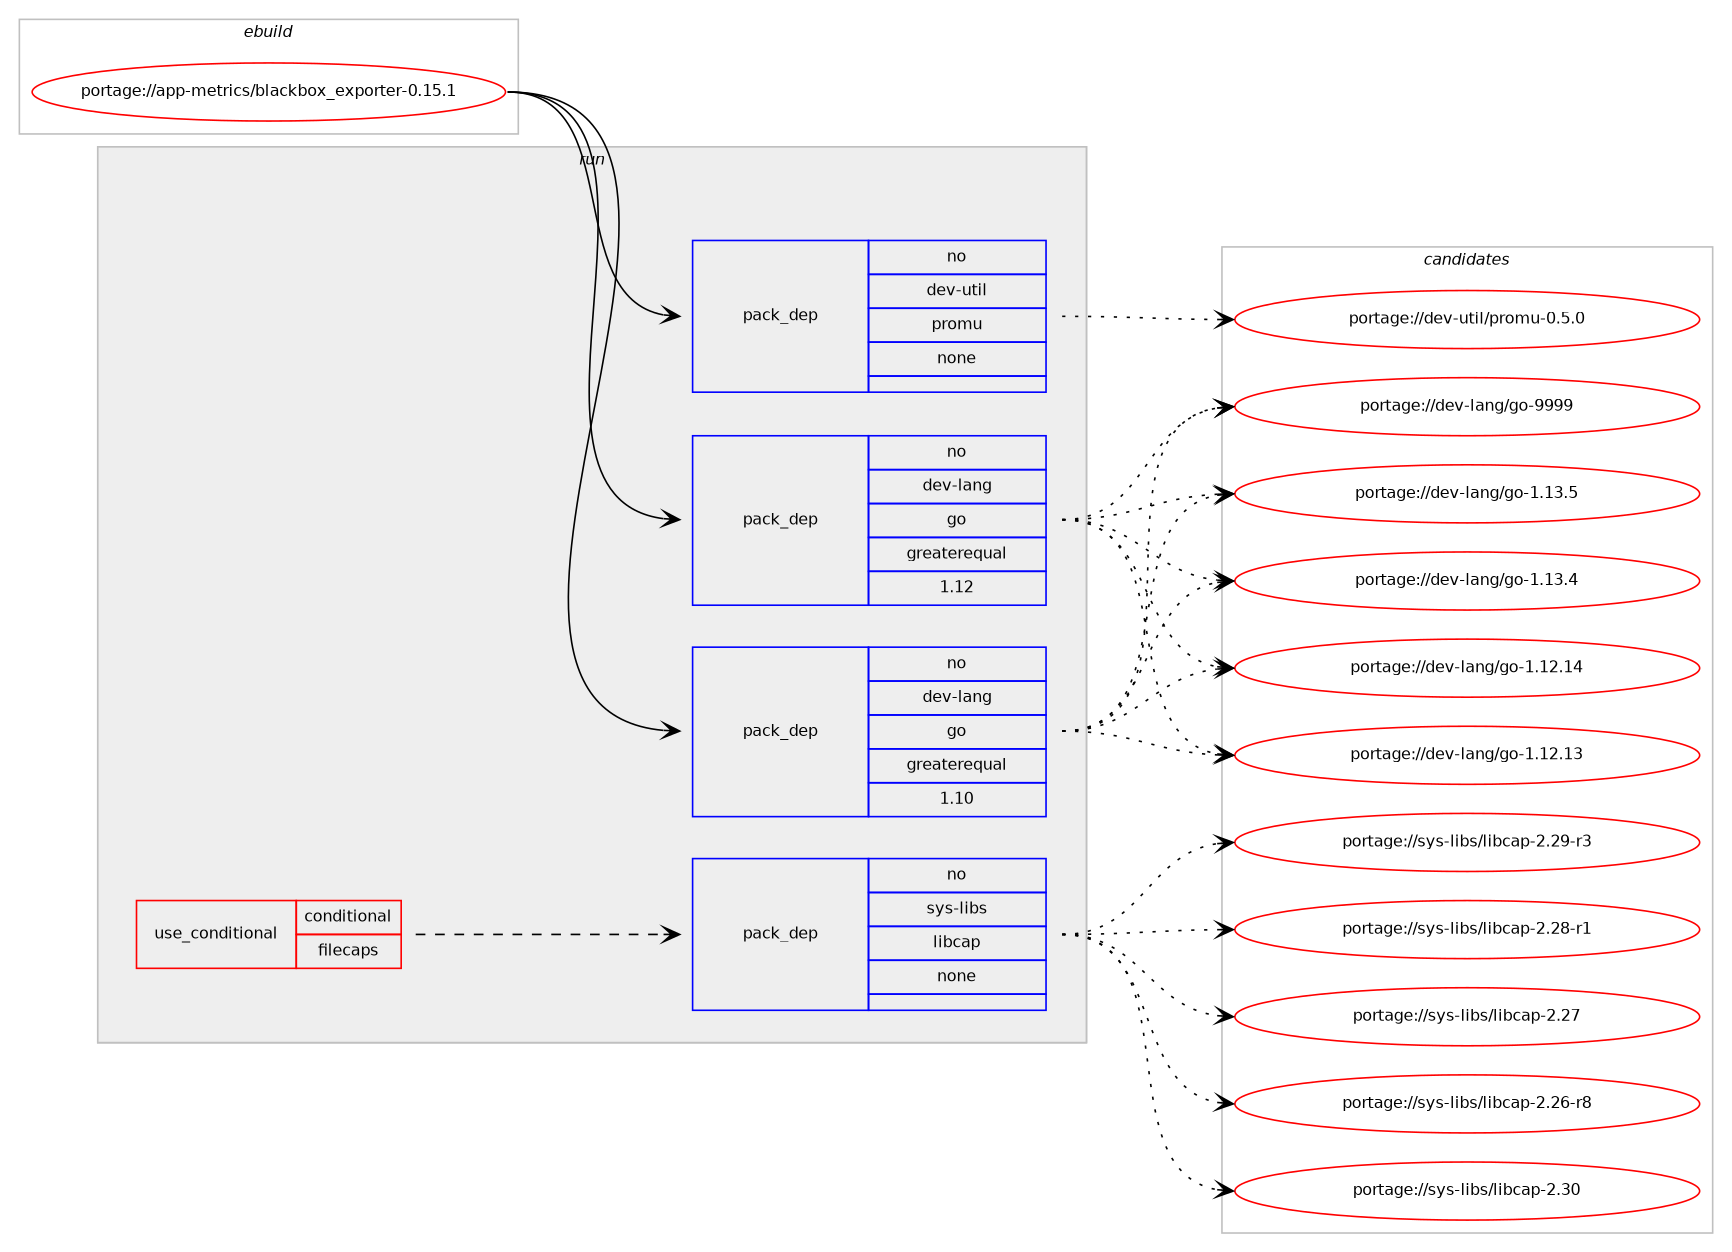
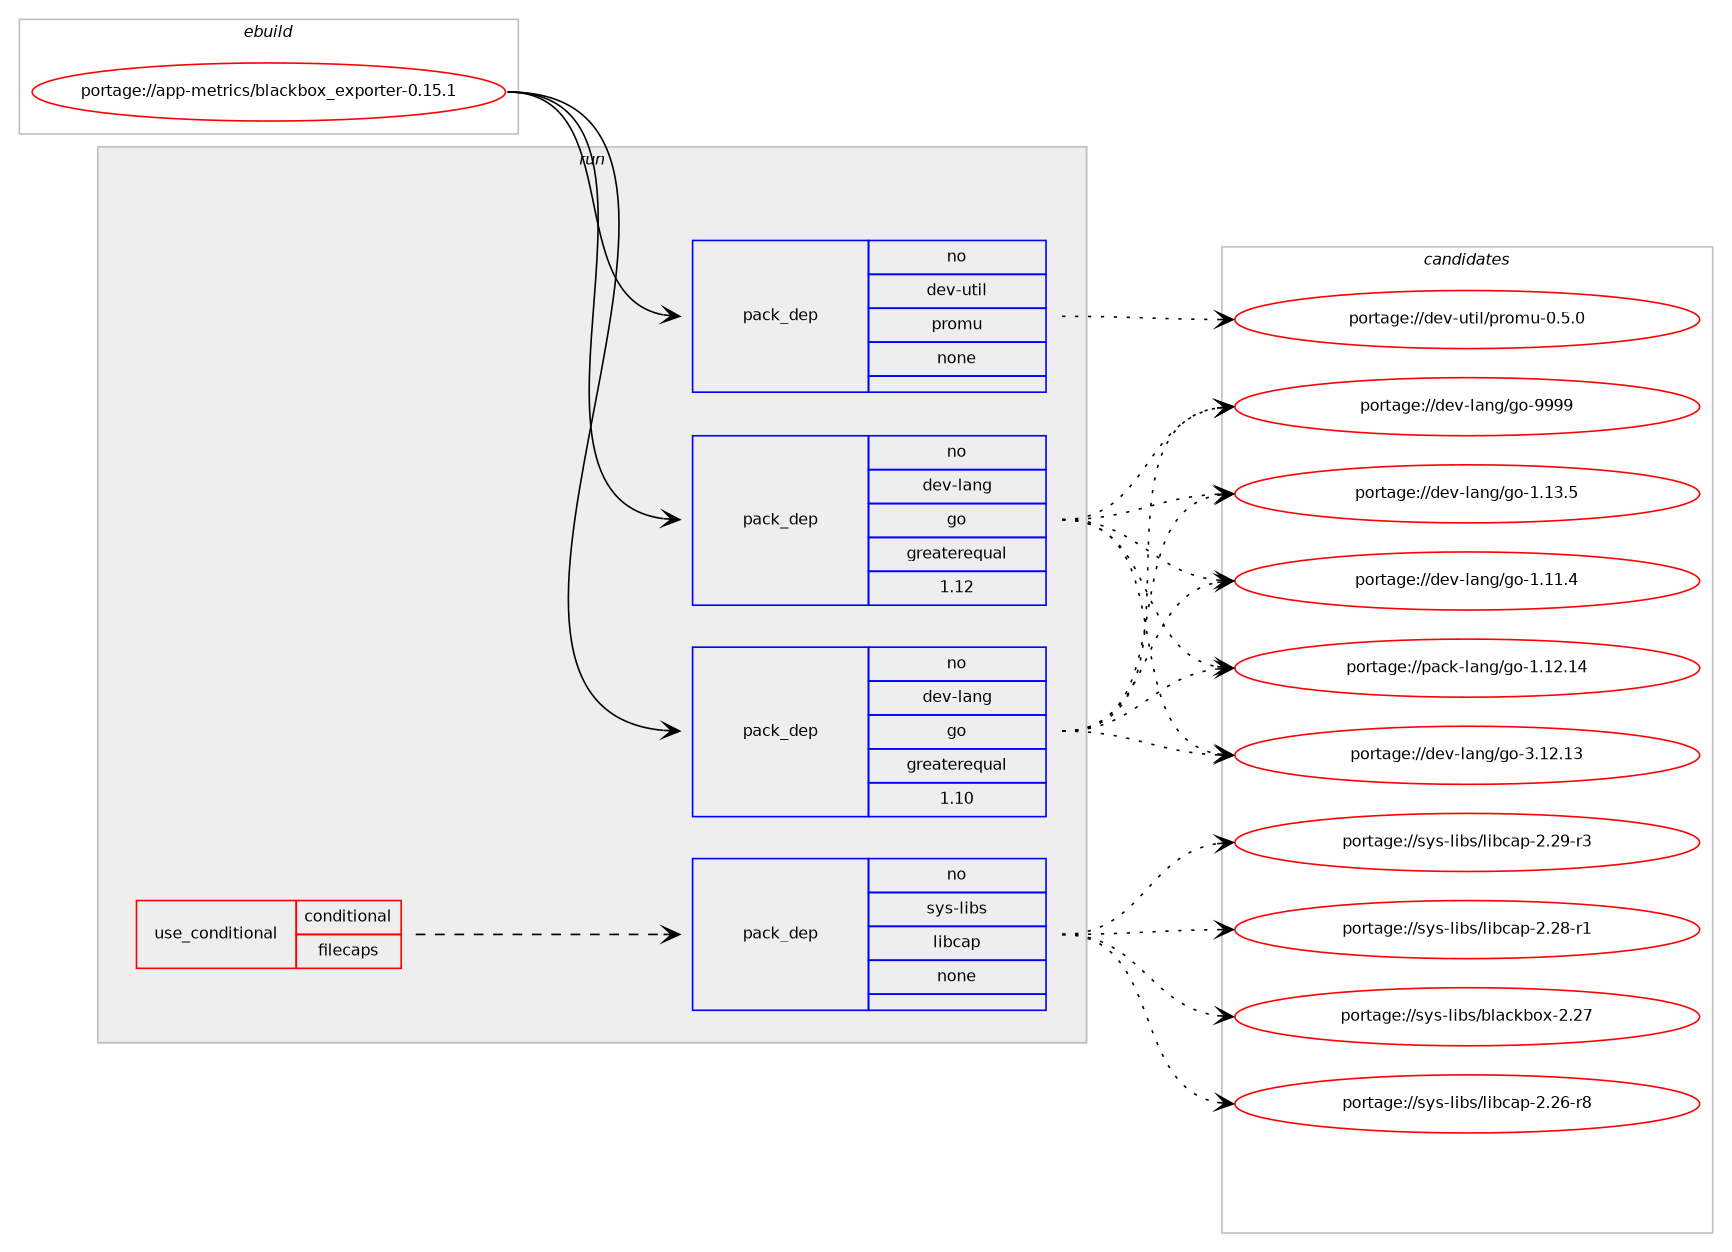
(1467, 581) -> (1467, 581)
(1467, 668) -> (1467, 668)
(1467, 755) -> (1467, 755)
(1467, 1017) -> (1467, 1017)
(1467, 1191) -> none
